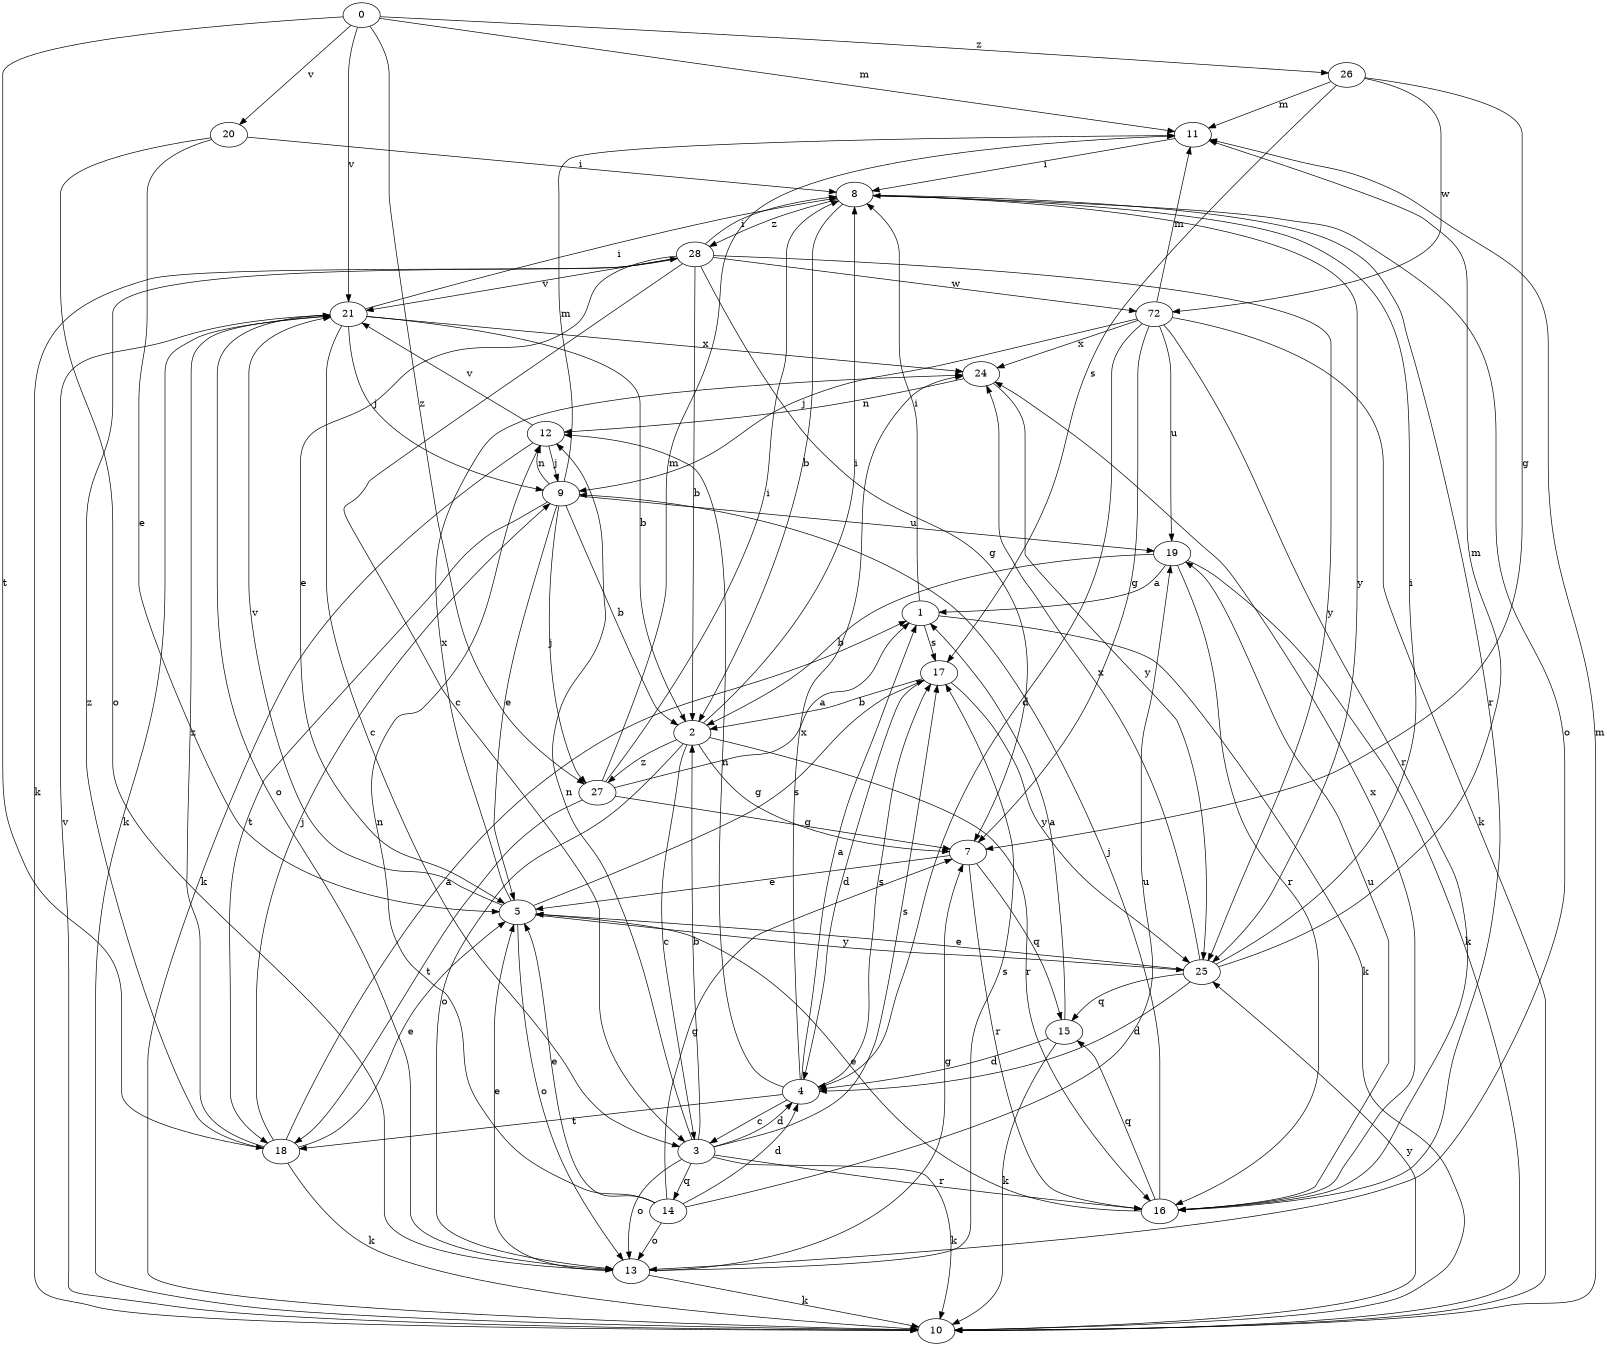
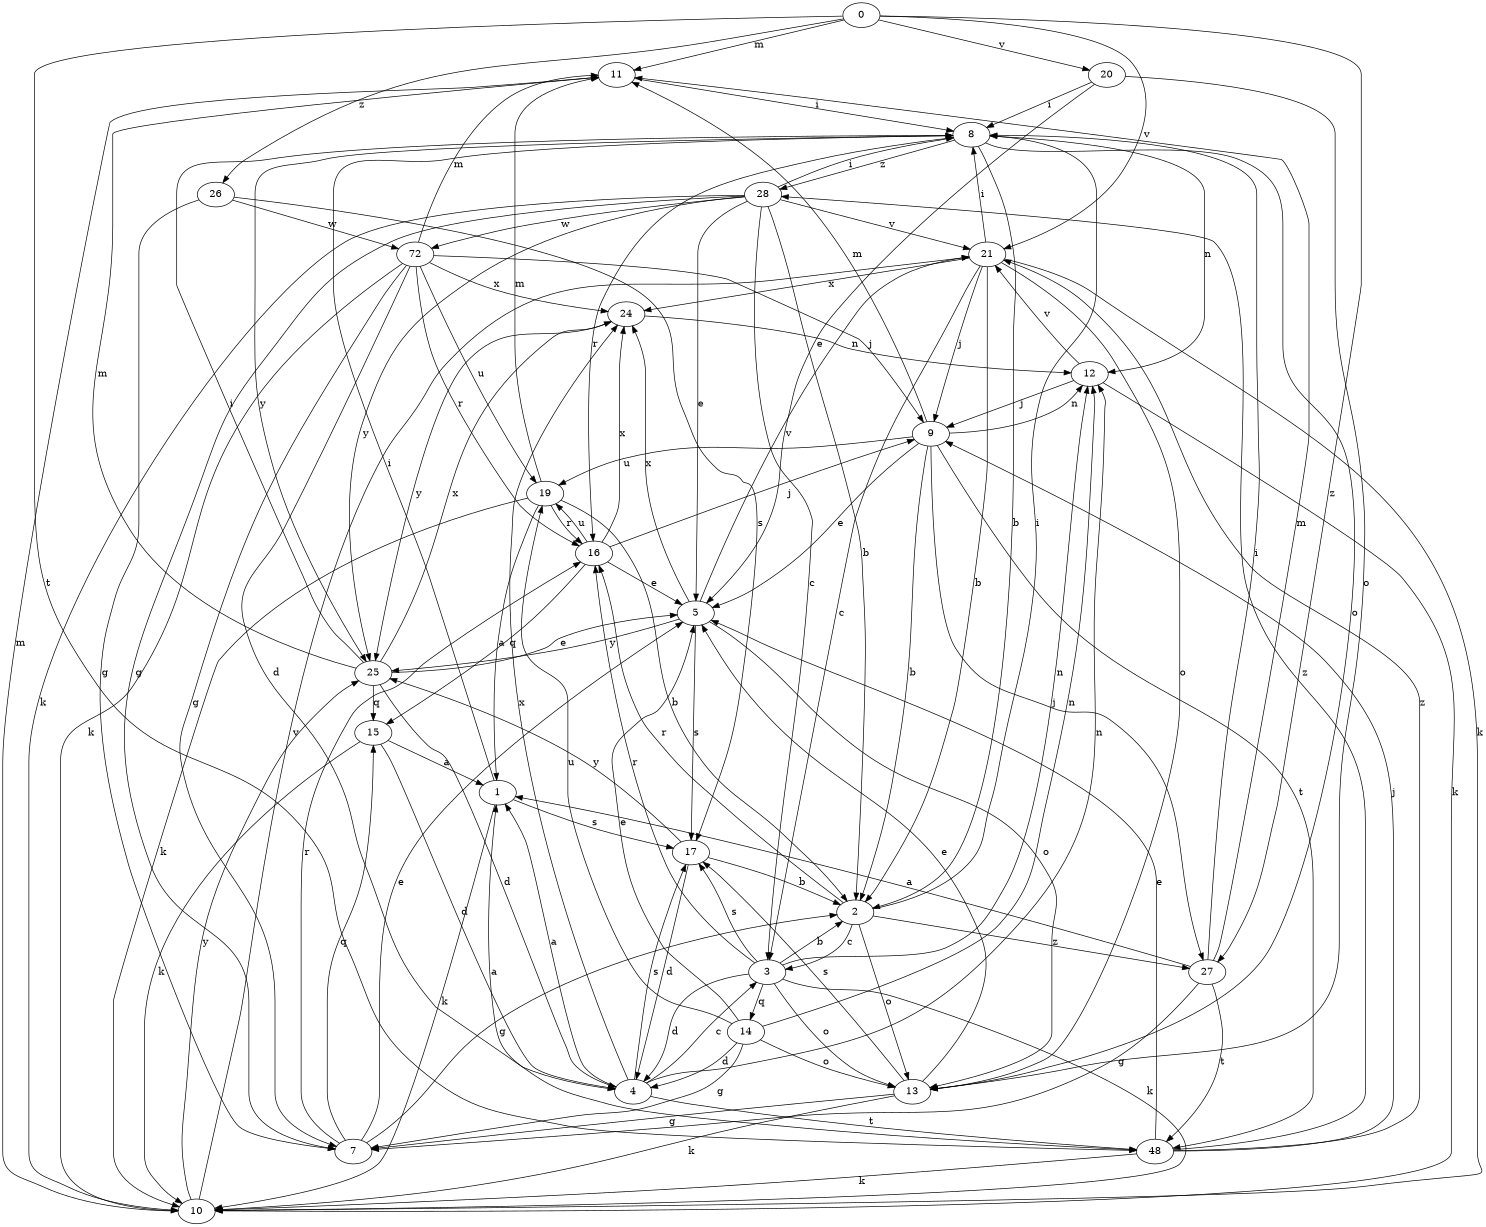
(1273, 104) -> (515, 270)
none -> (1204, 196)
(826, 834) -> (573, 981)
(281, 1152) -> (1155, 1152)
